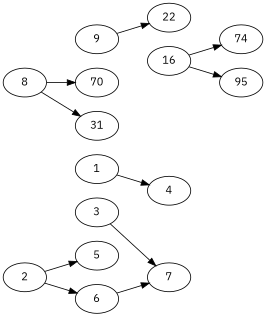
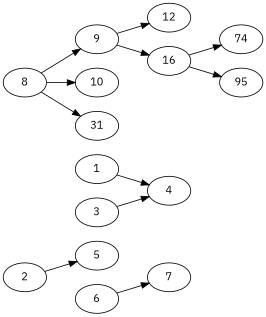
(169, 18) -> (169, 18)
none -> (129, 49)
none -> (57, 63)
(97, 83) -> (97, 83)
(130, 242) -> (129, 203)
(57, 287) -> none
